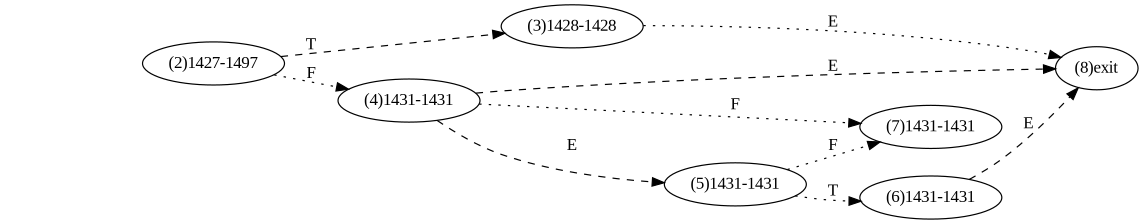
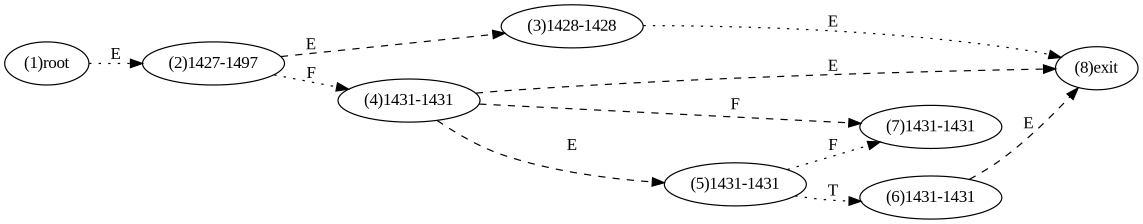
(311, 45) -> (311, 45)
none -> (47, 63)
(664, 113) -> (664, 113)
